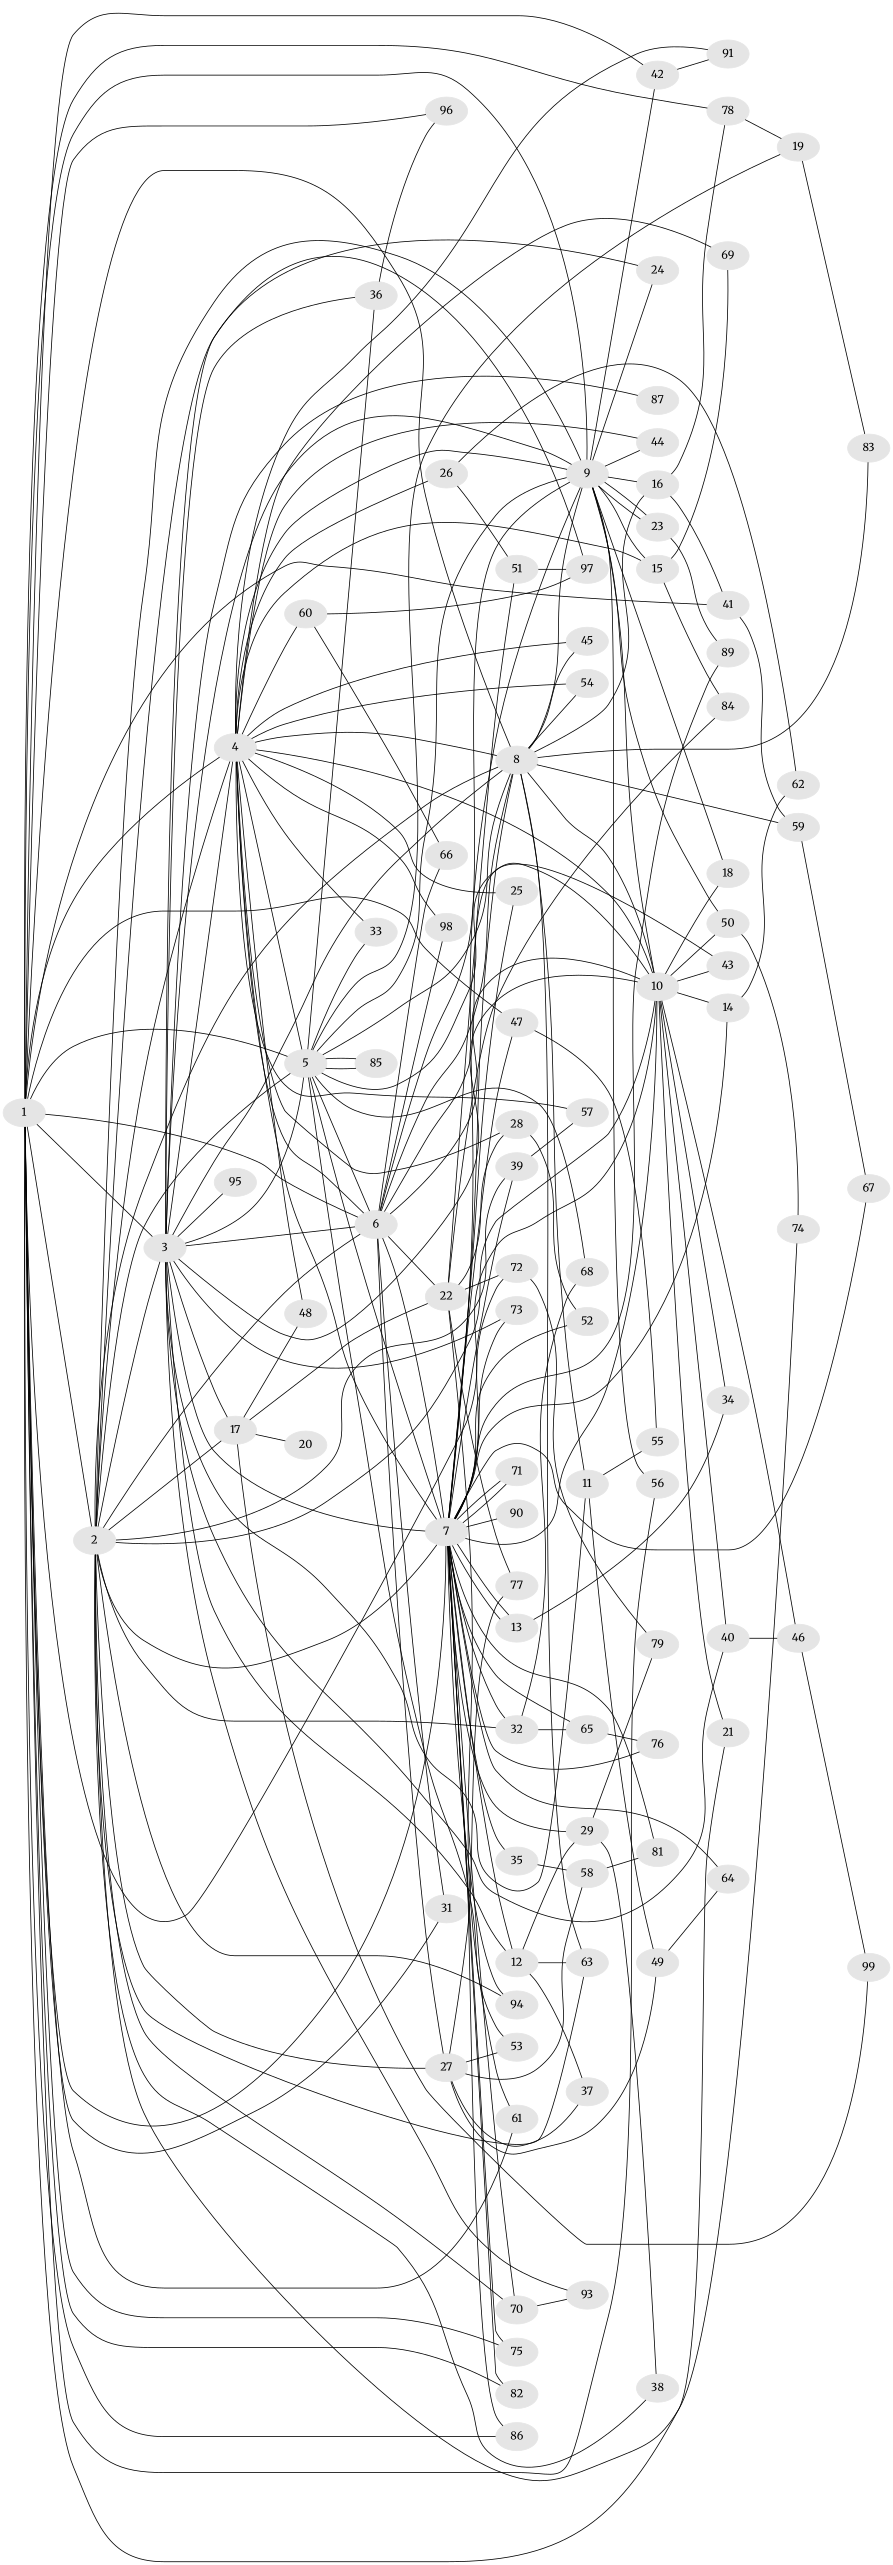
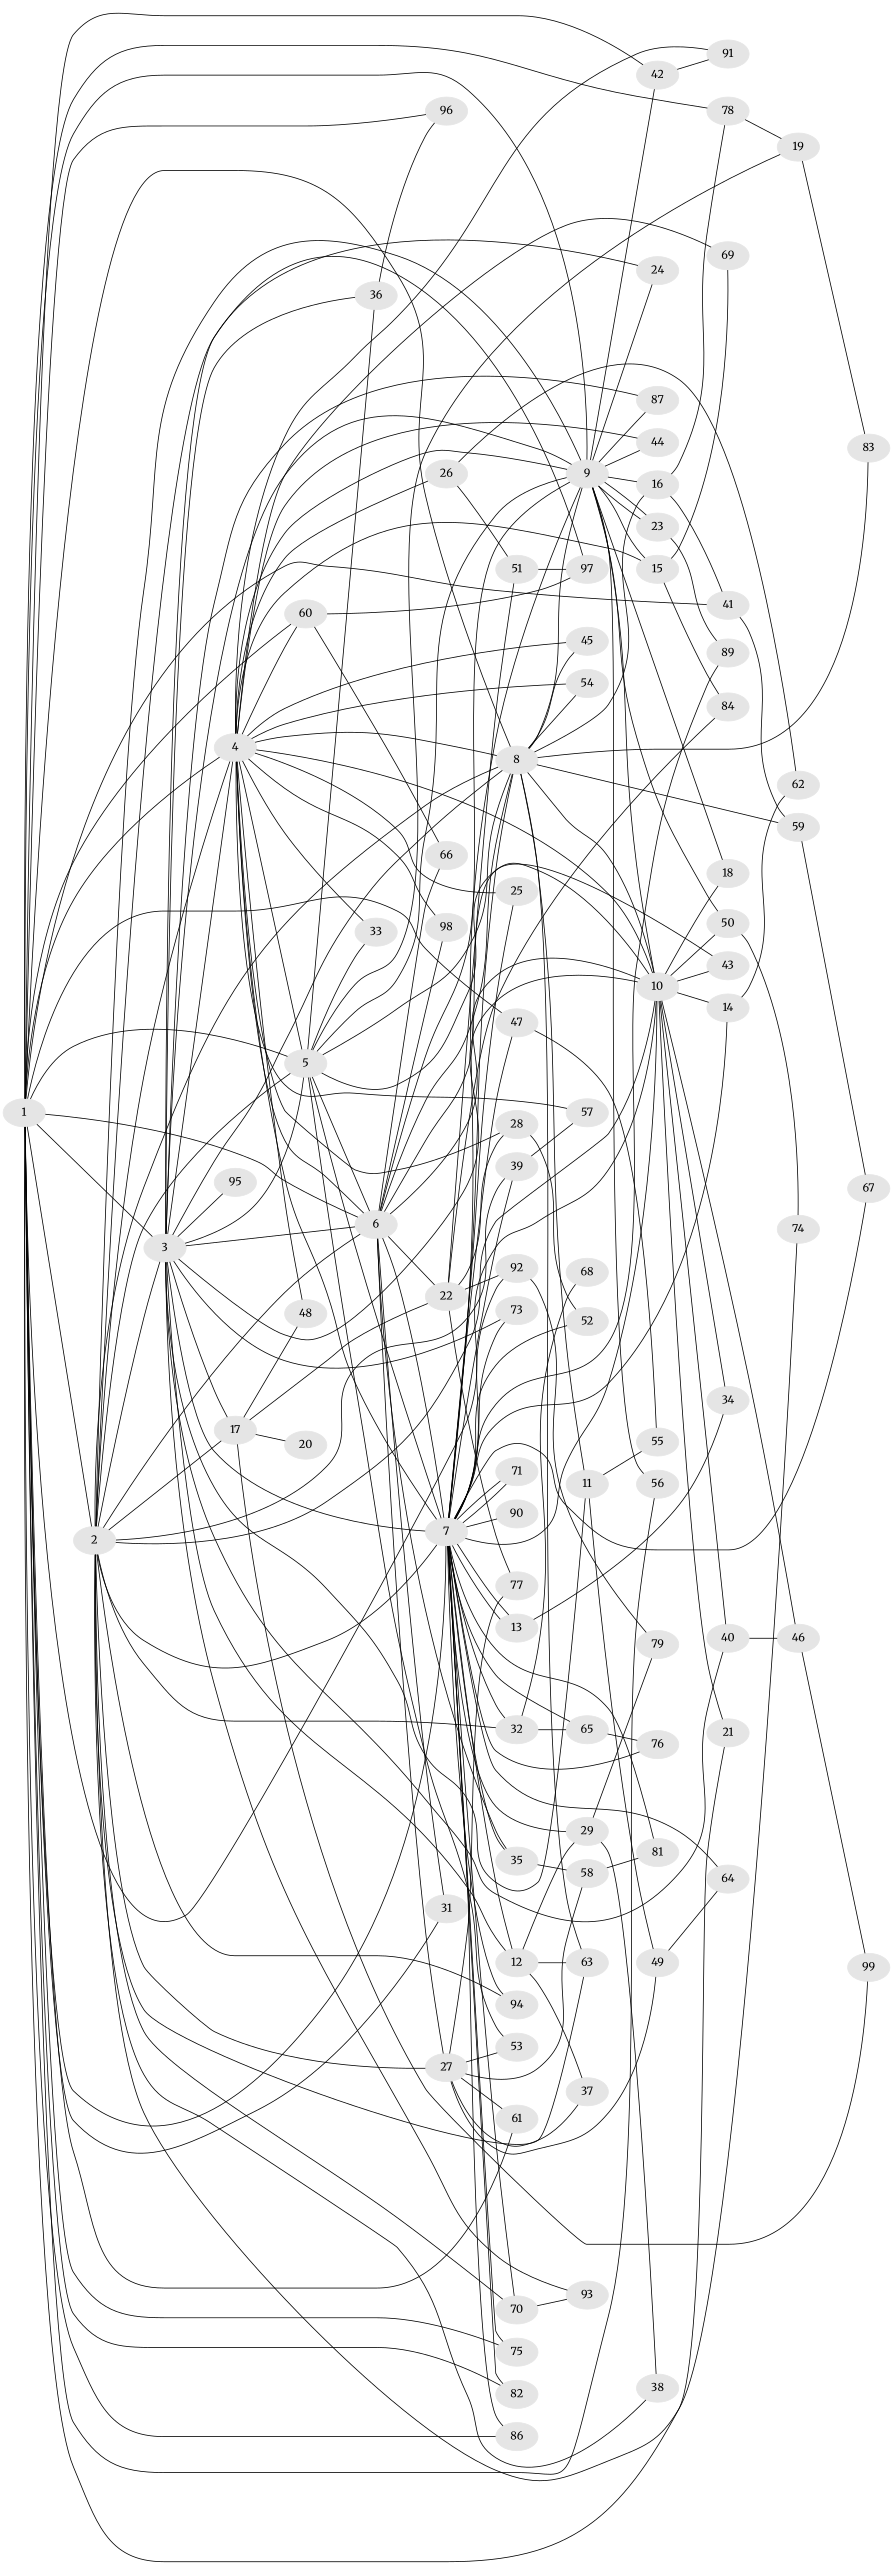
none -> (620, 440)
none -> (94, 827)
(376, 1064) -> none
(491, 1089) -> none
(517, 1268) -> (517, 1268)
none -> (413, 1550)
(472, 1590) -> (486, 2096)
